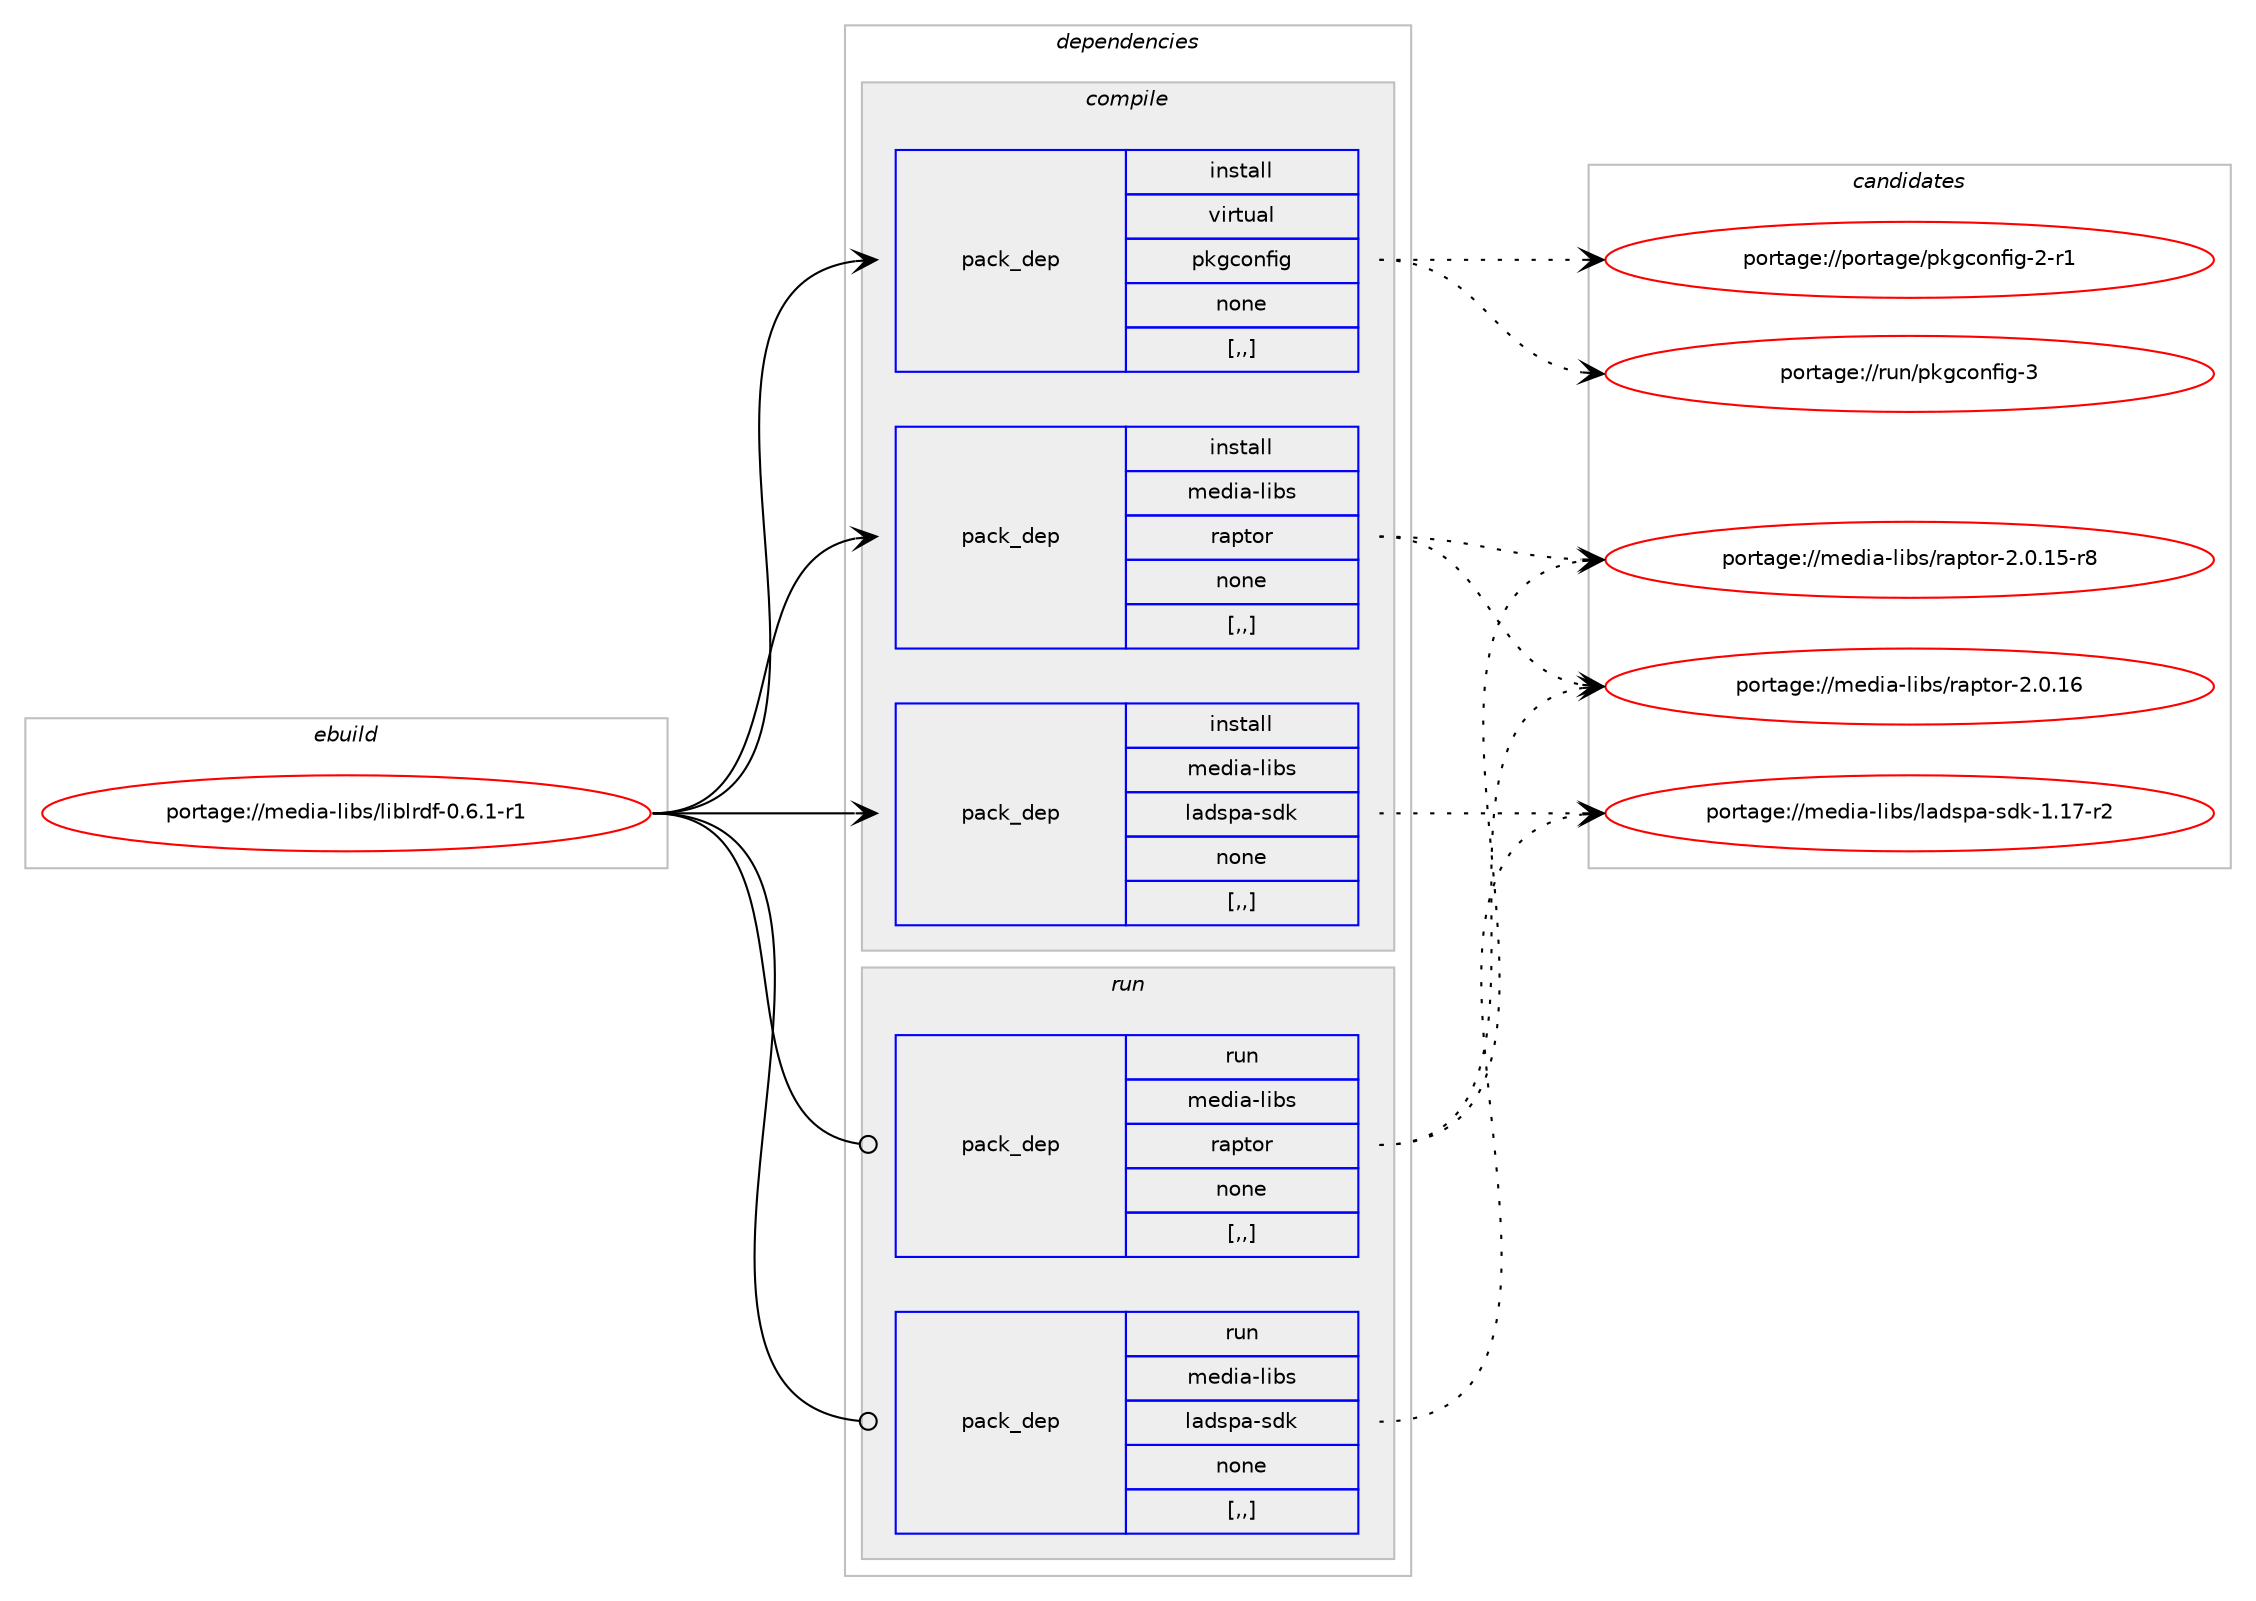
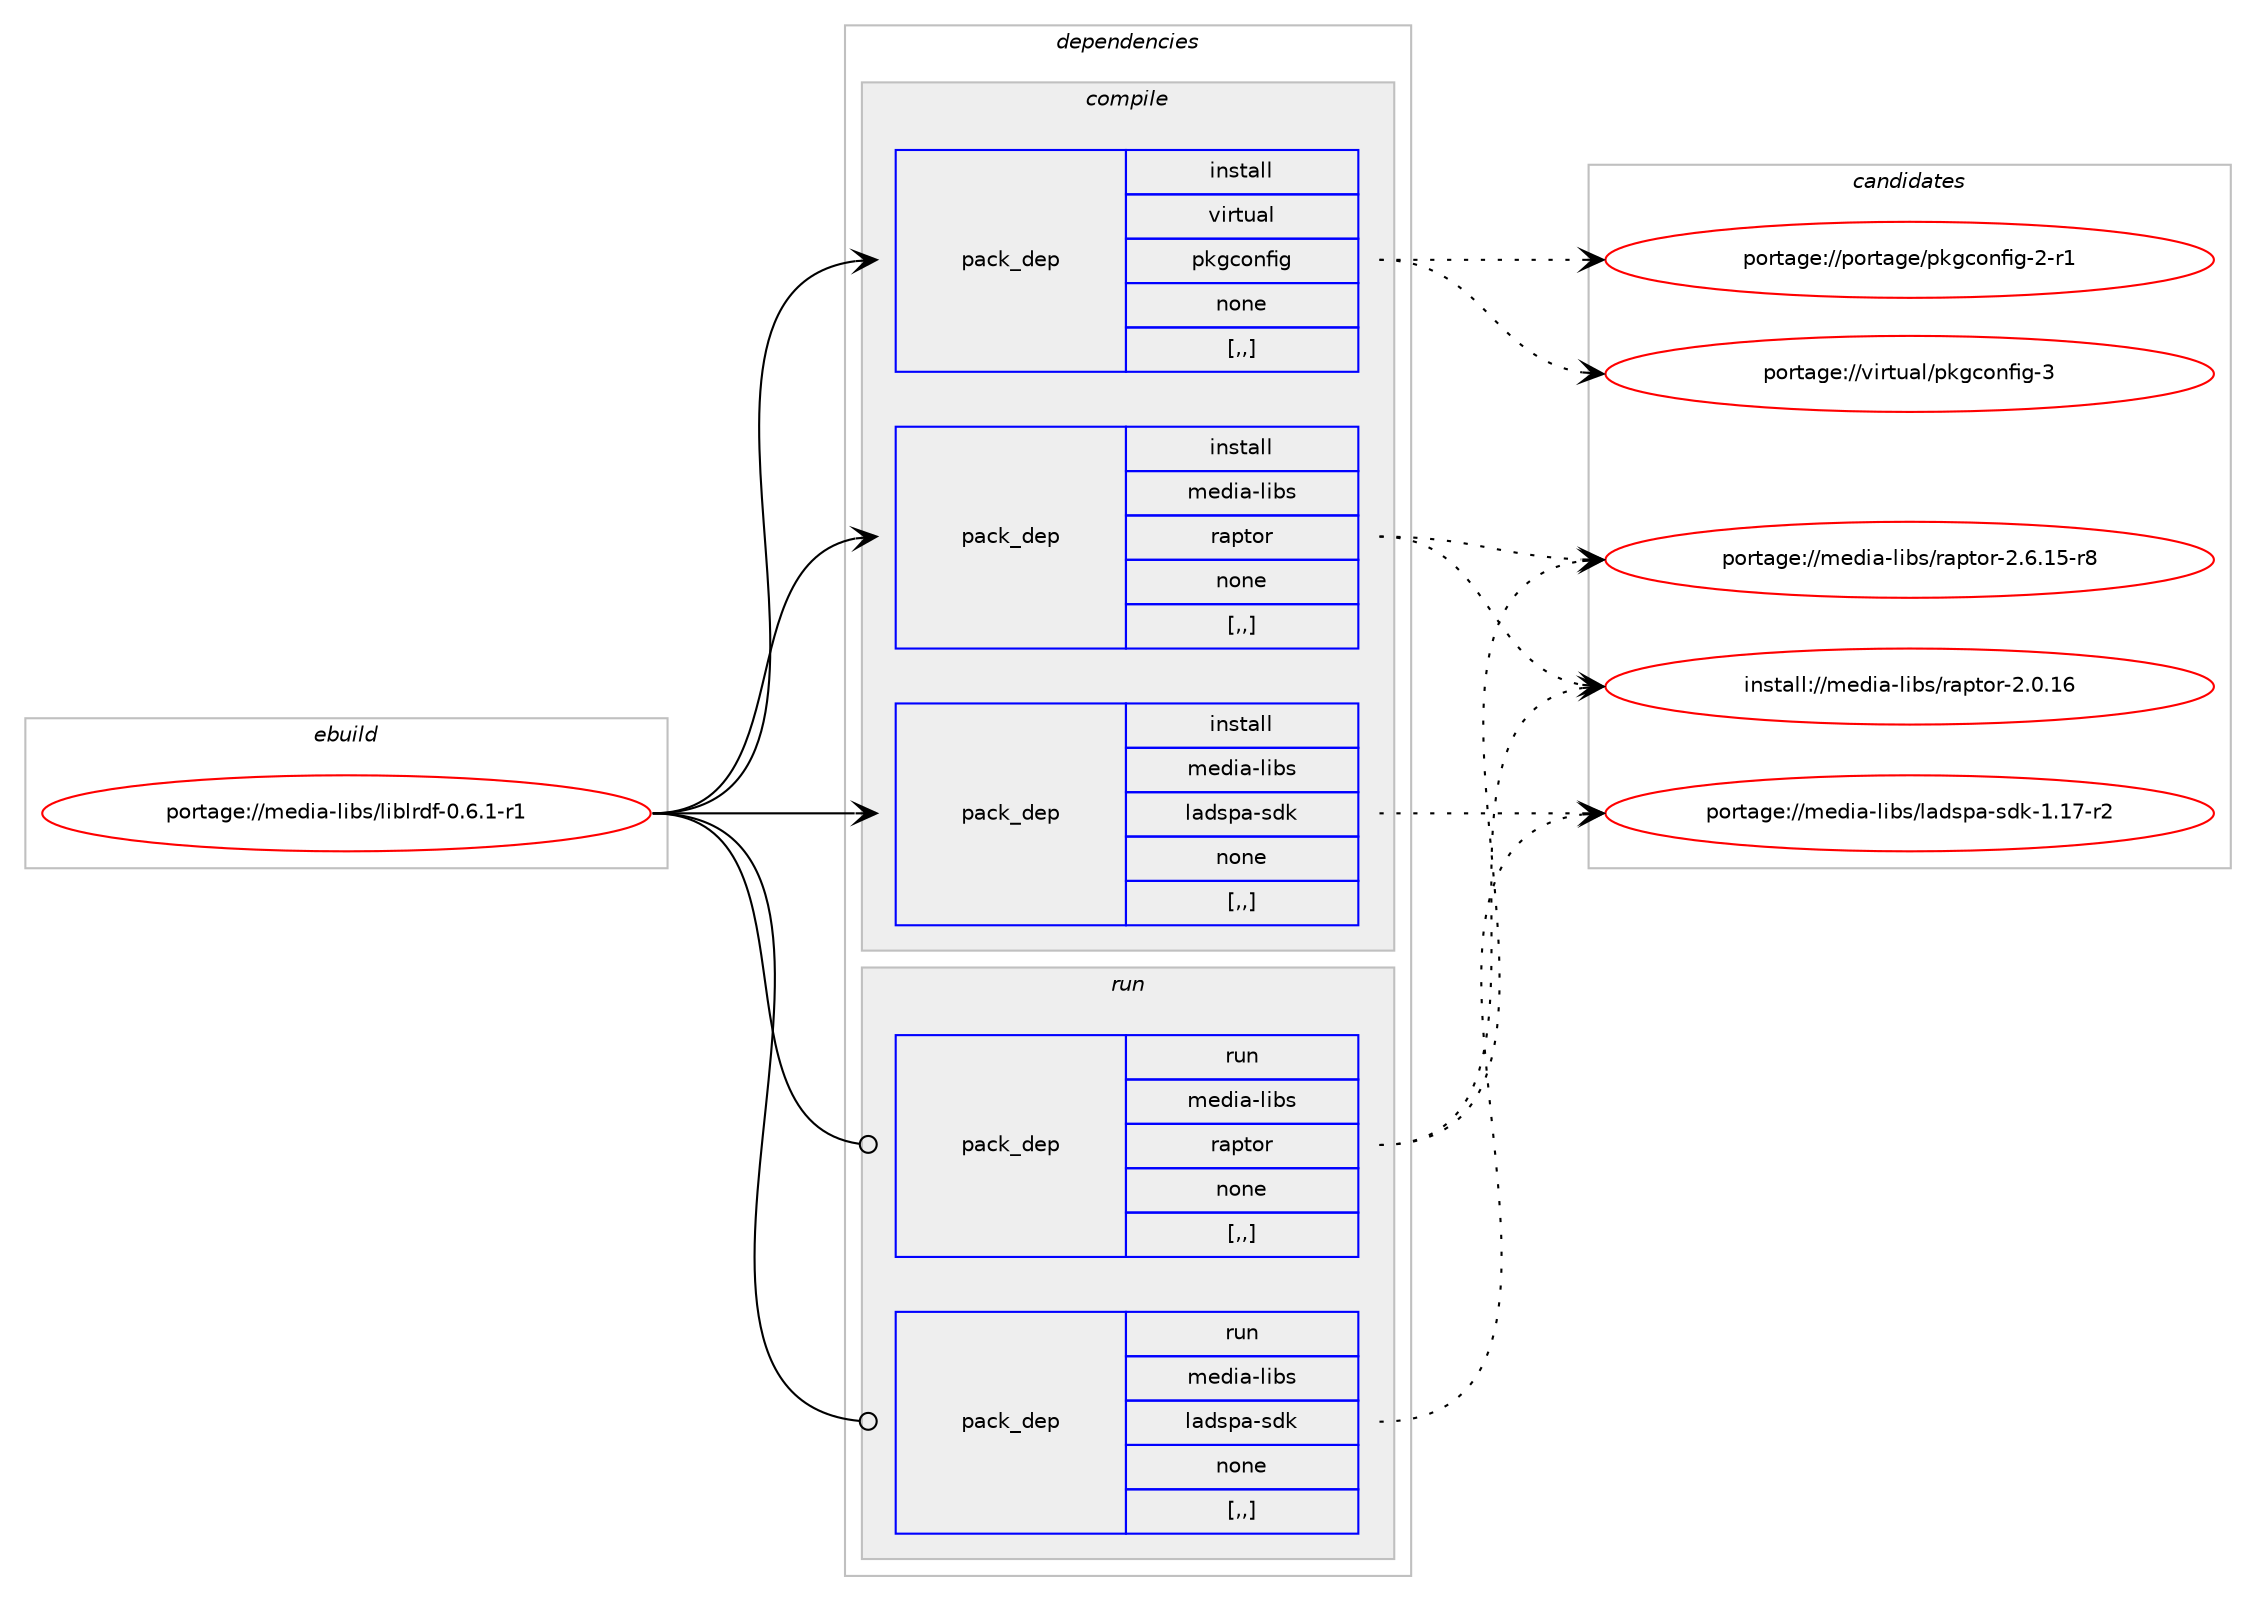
(1910, 374) -> (1910, 374)
(1910, 560) -> (1910, 560)
(1910, 687) -> (1910, 687)
